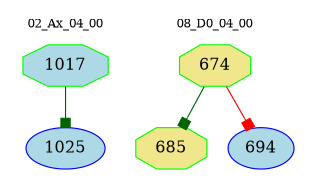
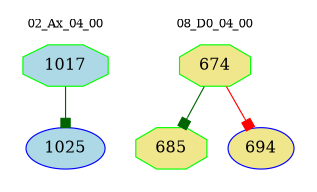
(261, 148) -> (261, 148)
